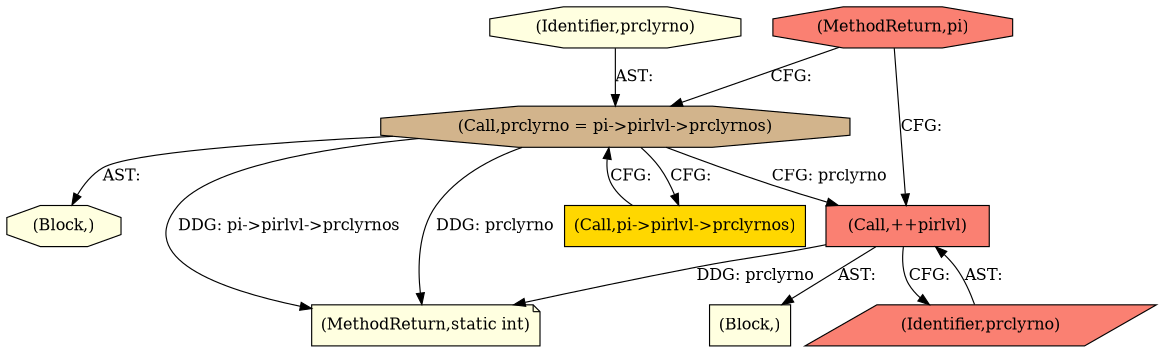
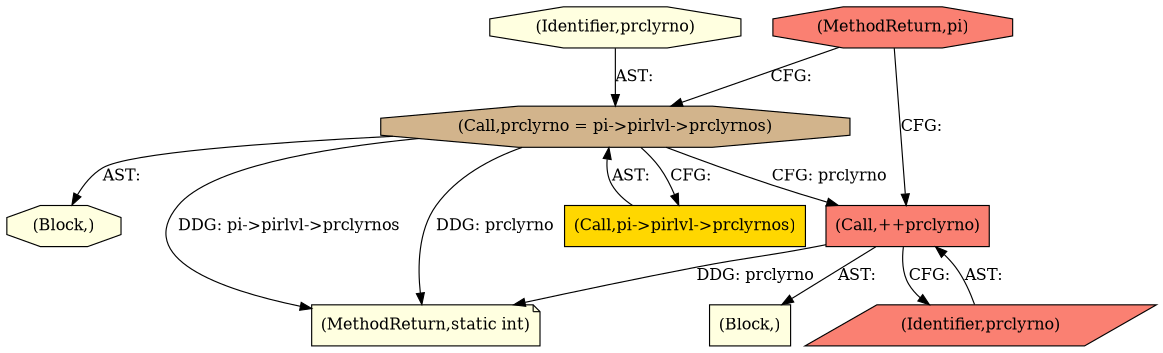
(634, 176) -> (634, 176)
(908, 226) -> (908, 226)
